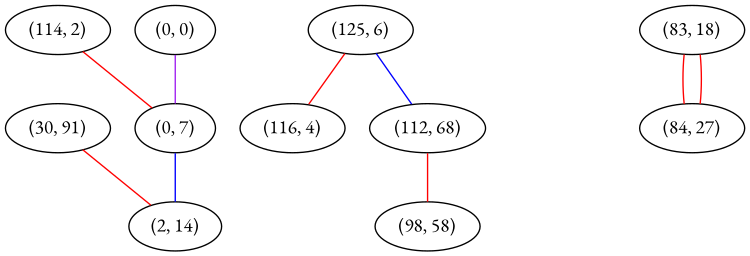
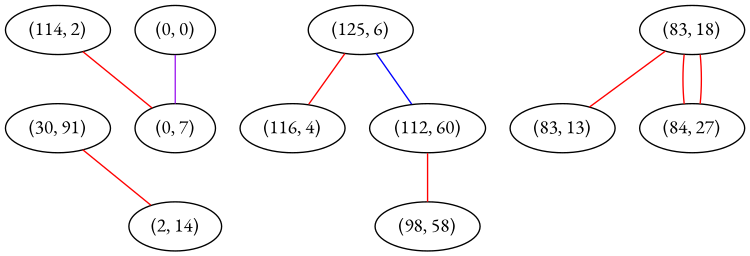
(428, 128) -> (428, 128)
none -> (563, 128)
(175, 177) -> none
